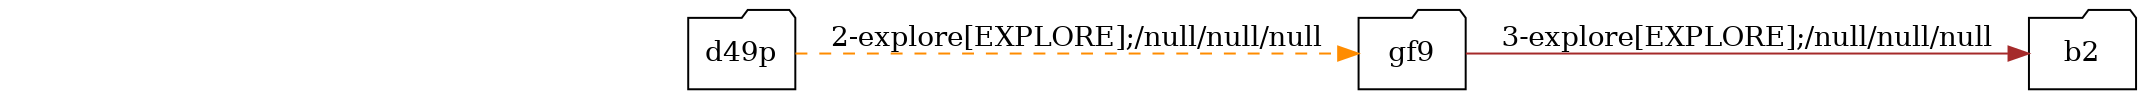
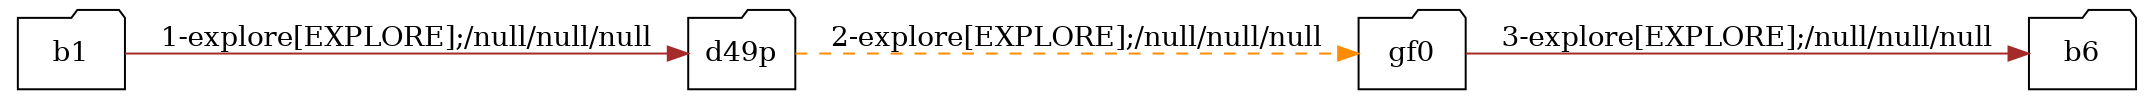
none -> (71, 54)
(1412, 54) -> (1412, 54)
(2082, 54) -> (2082, 54)
